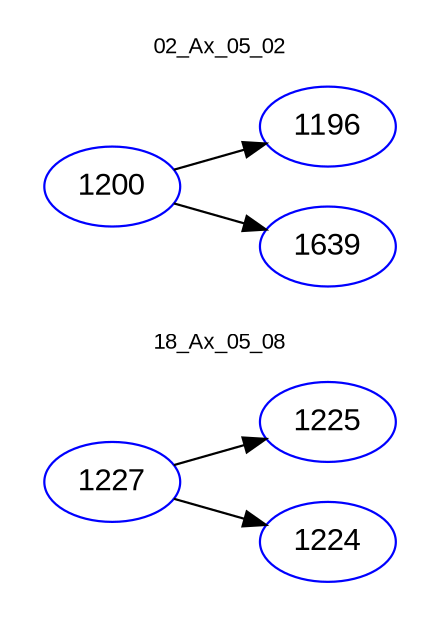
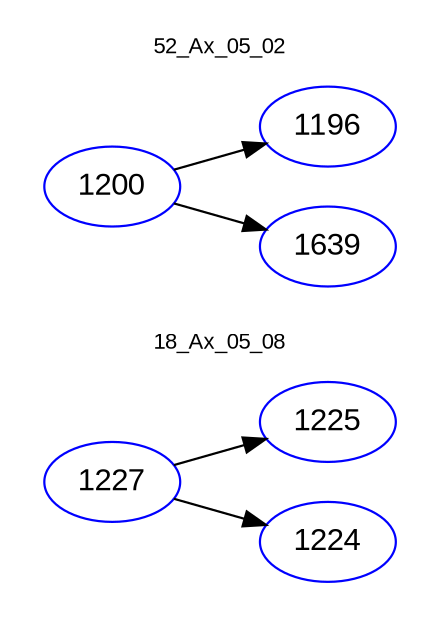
(220, 48) -> (220, 48)
